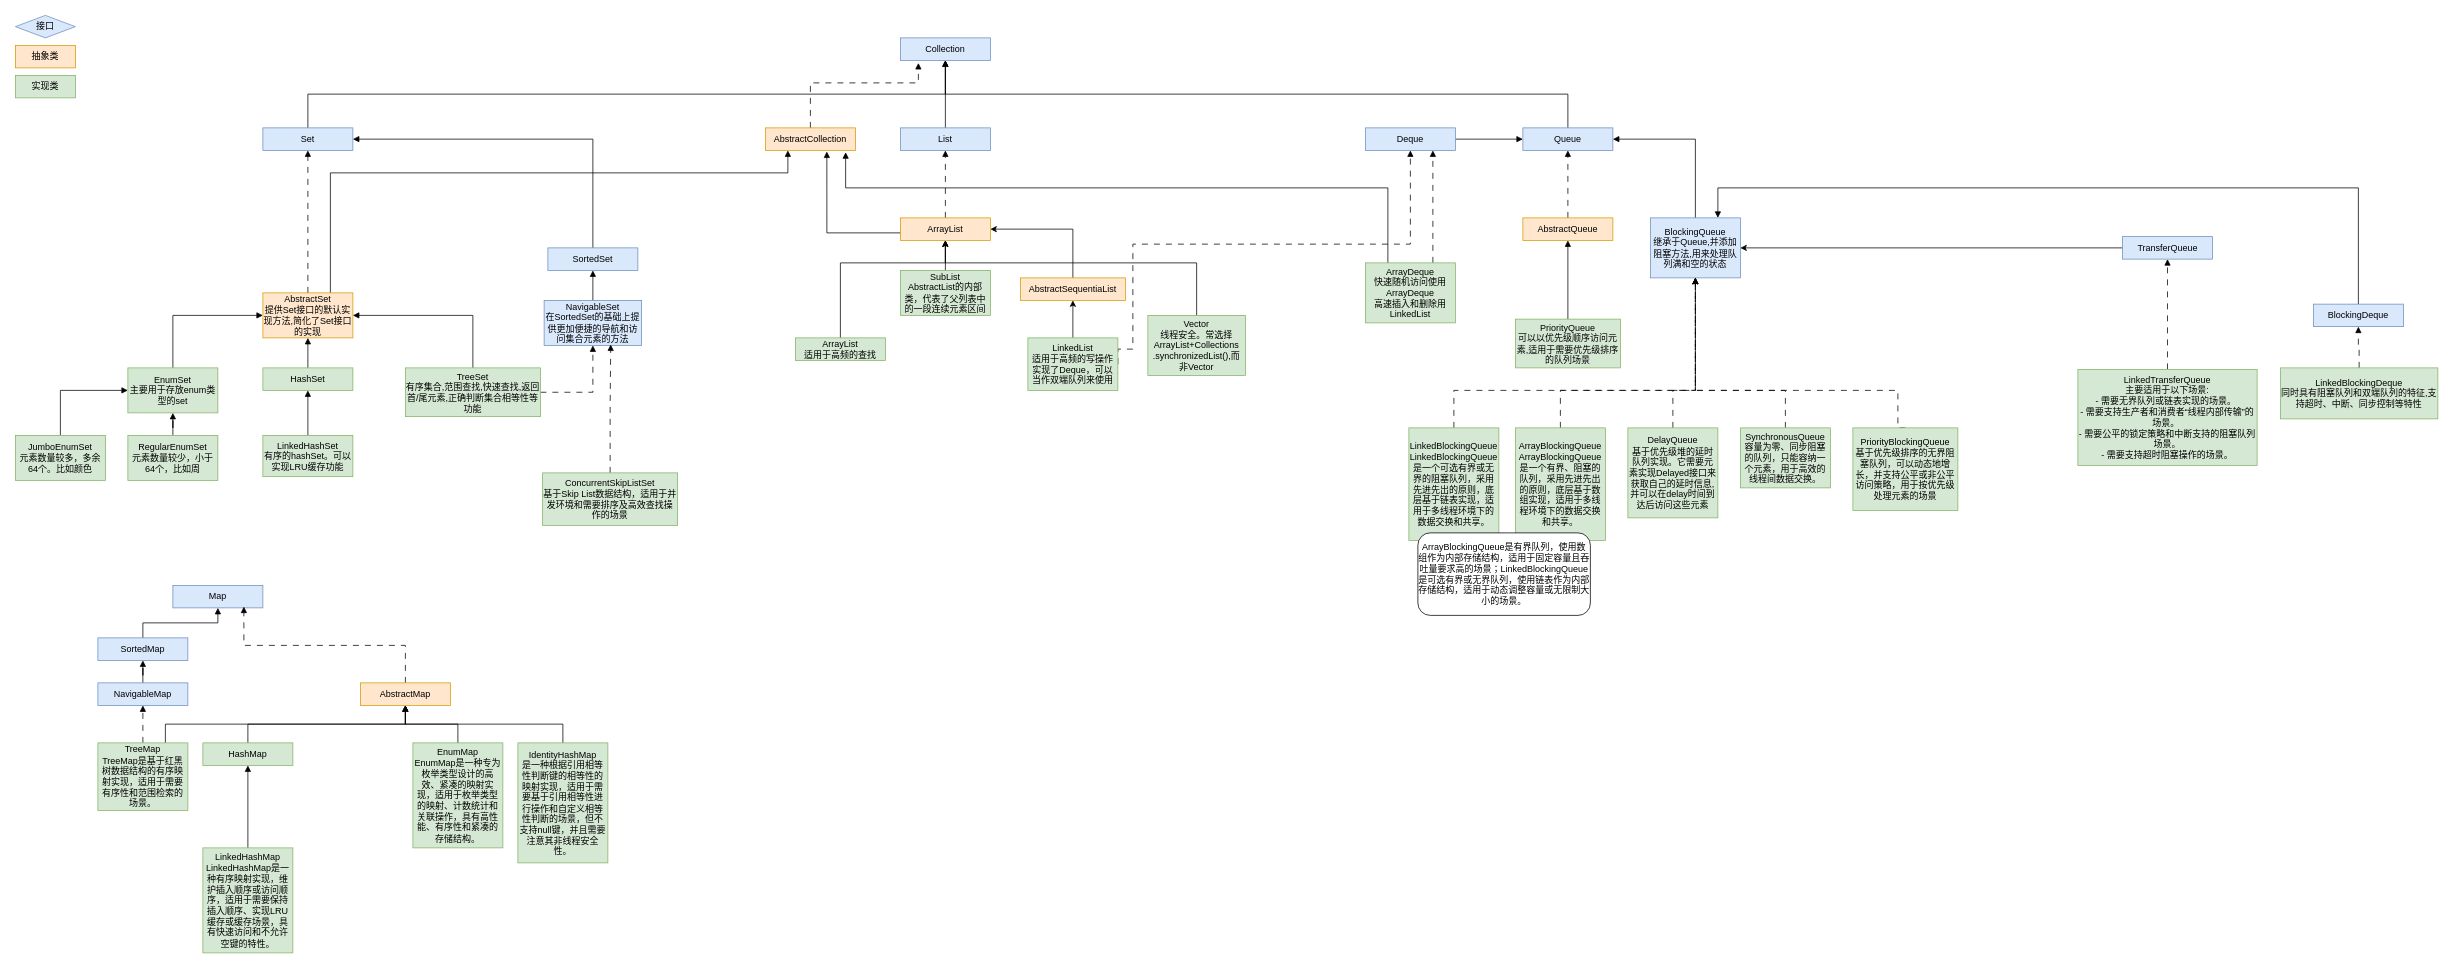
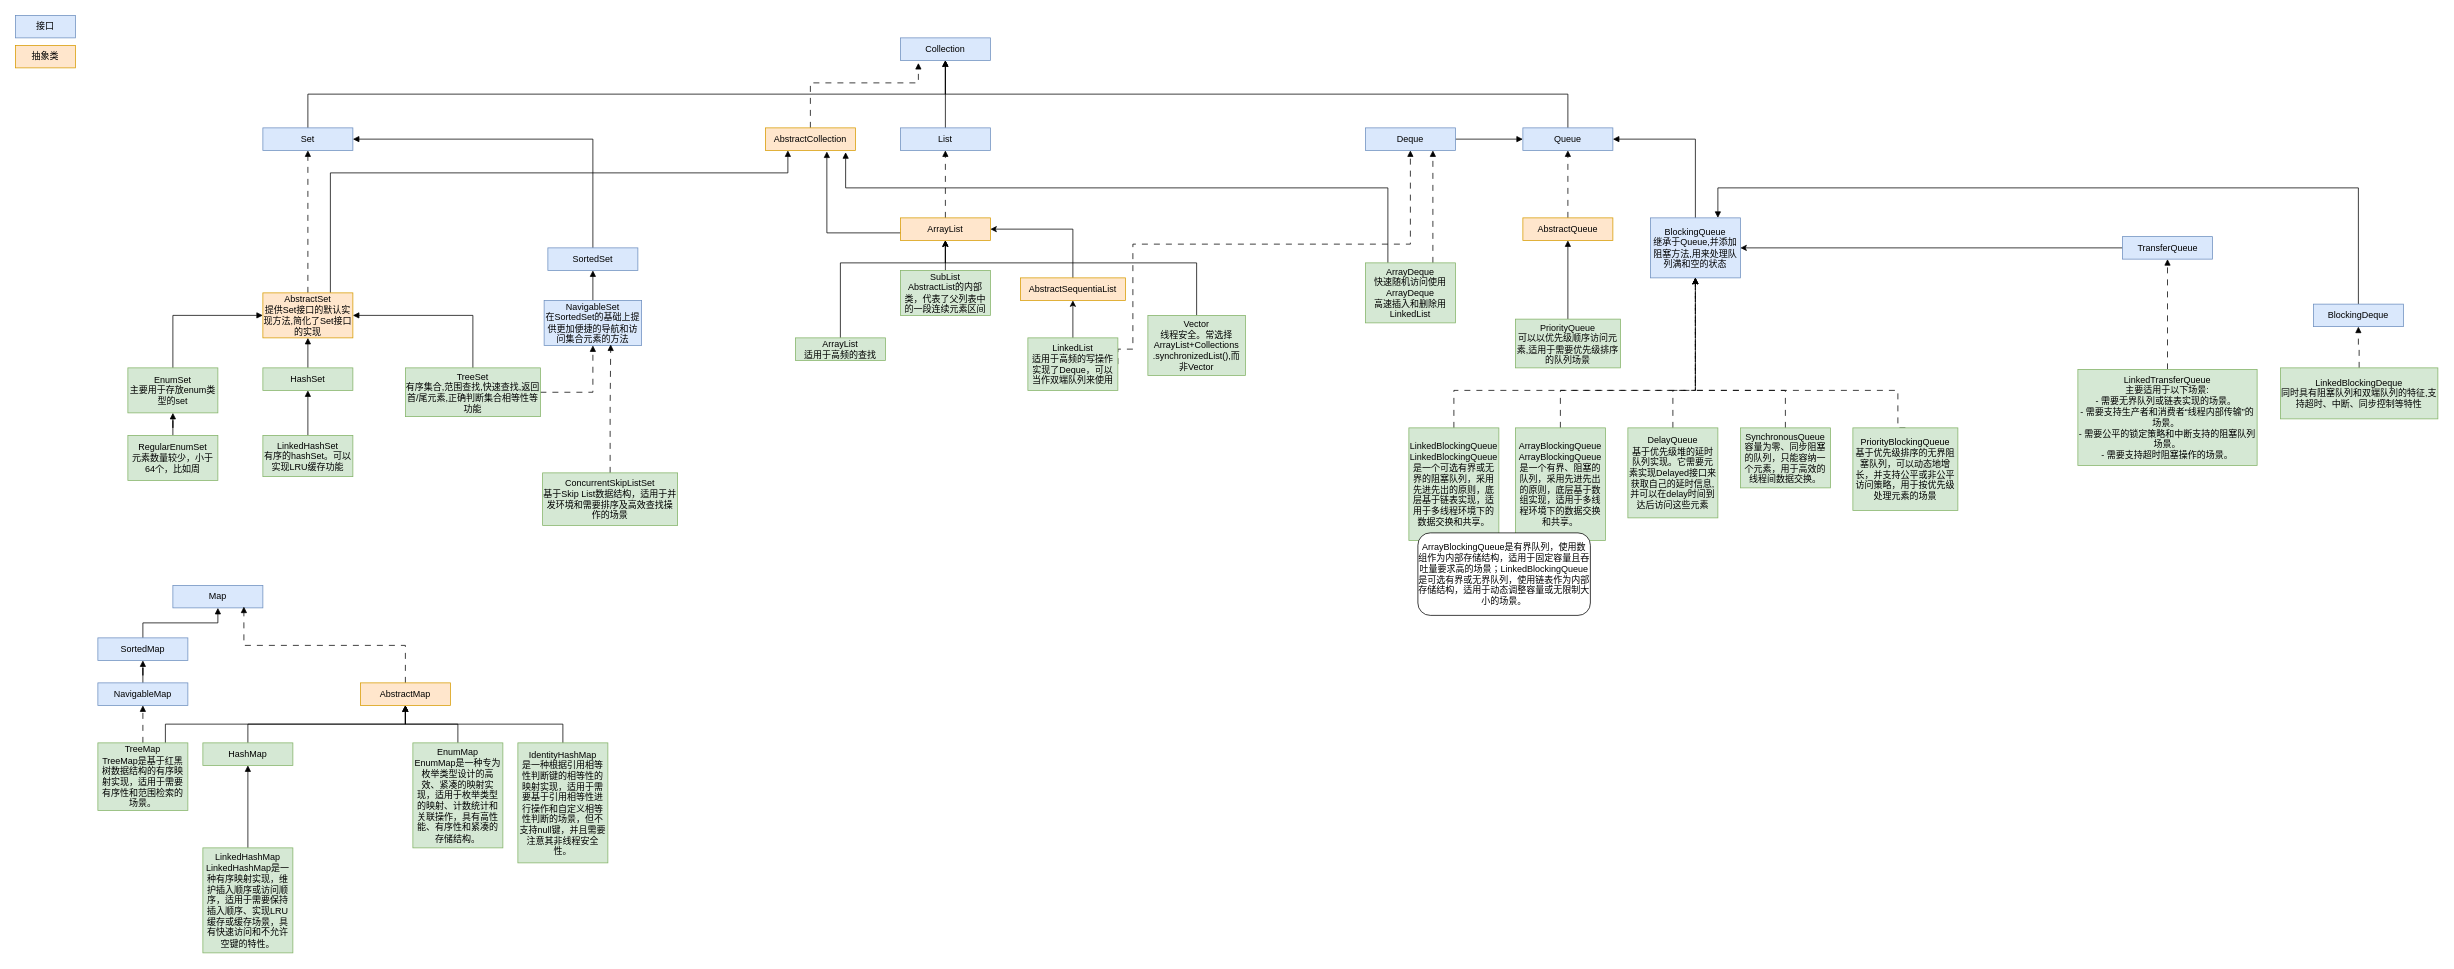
(45, 27) -> (45, 27)
(45, 87) -> none
(68, 390) -> none
(60, 458) -> none
